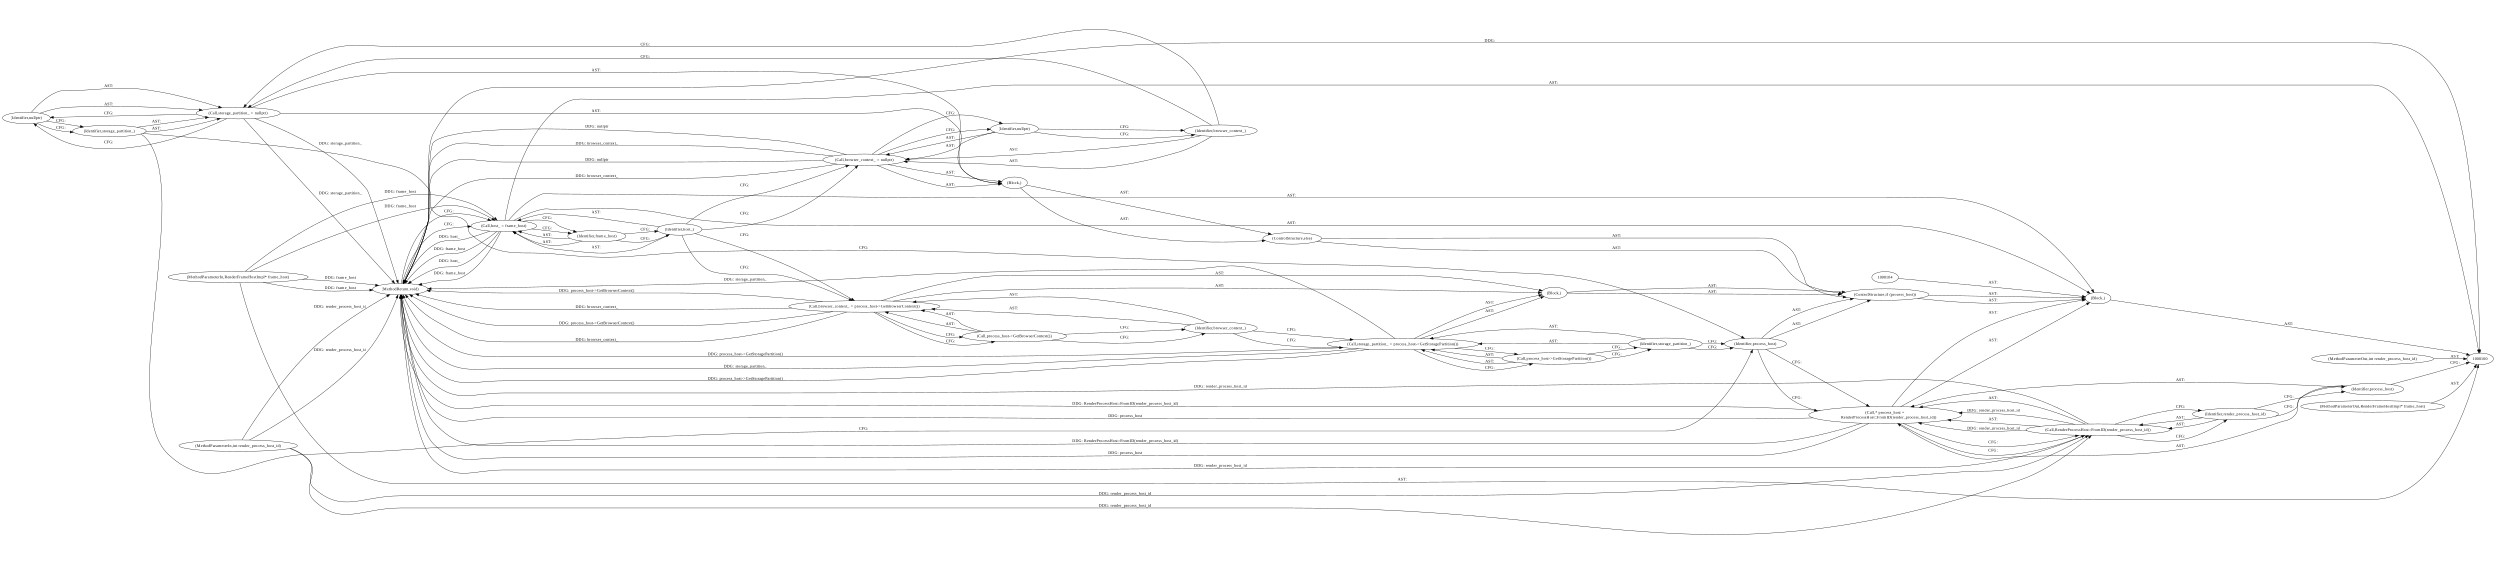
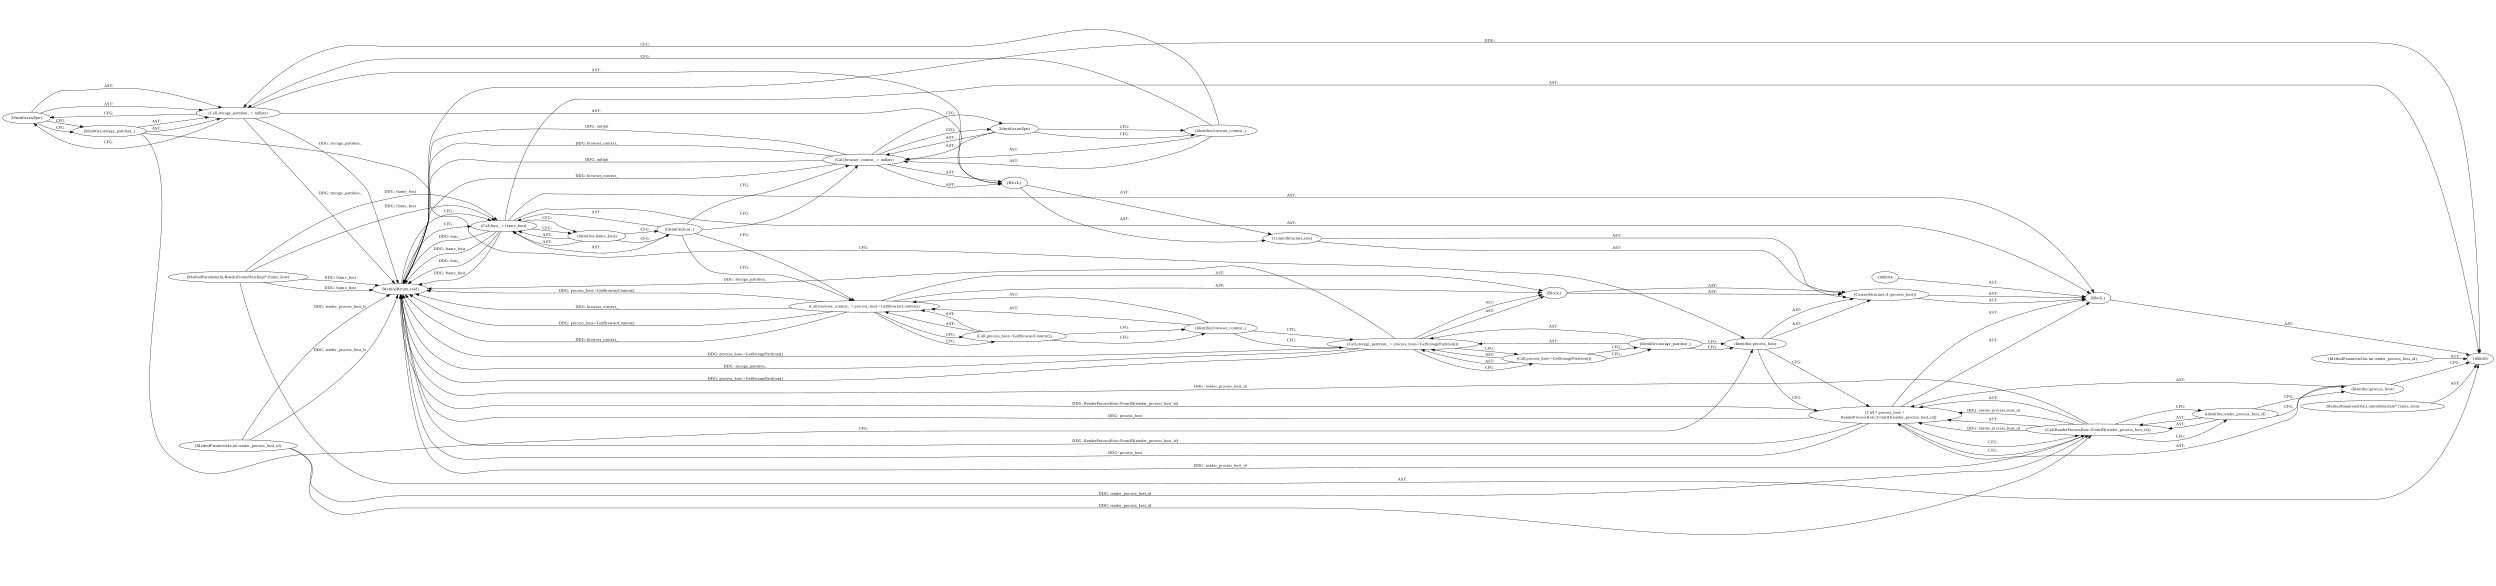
(2373, 406) -> (2373, 406)
